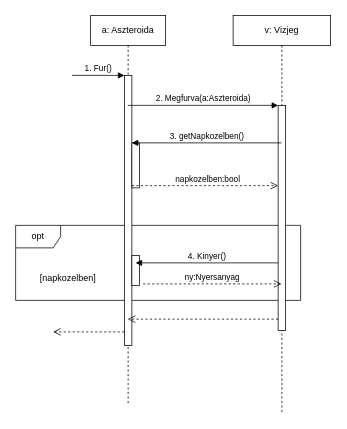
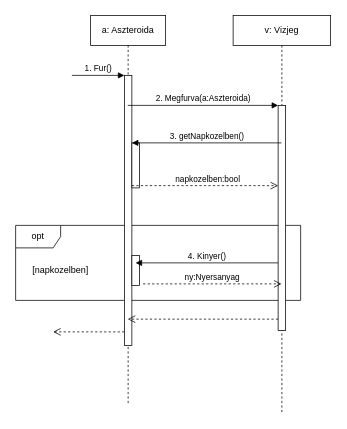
(68, 278) -> (60, 270)
